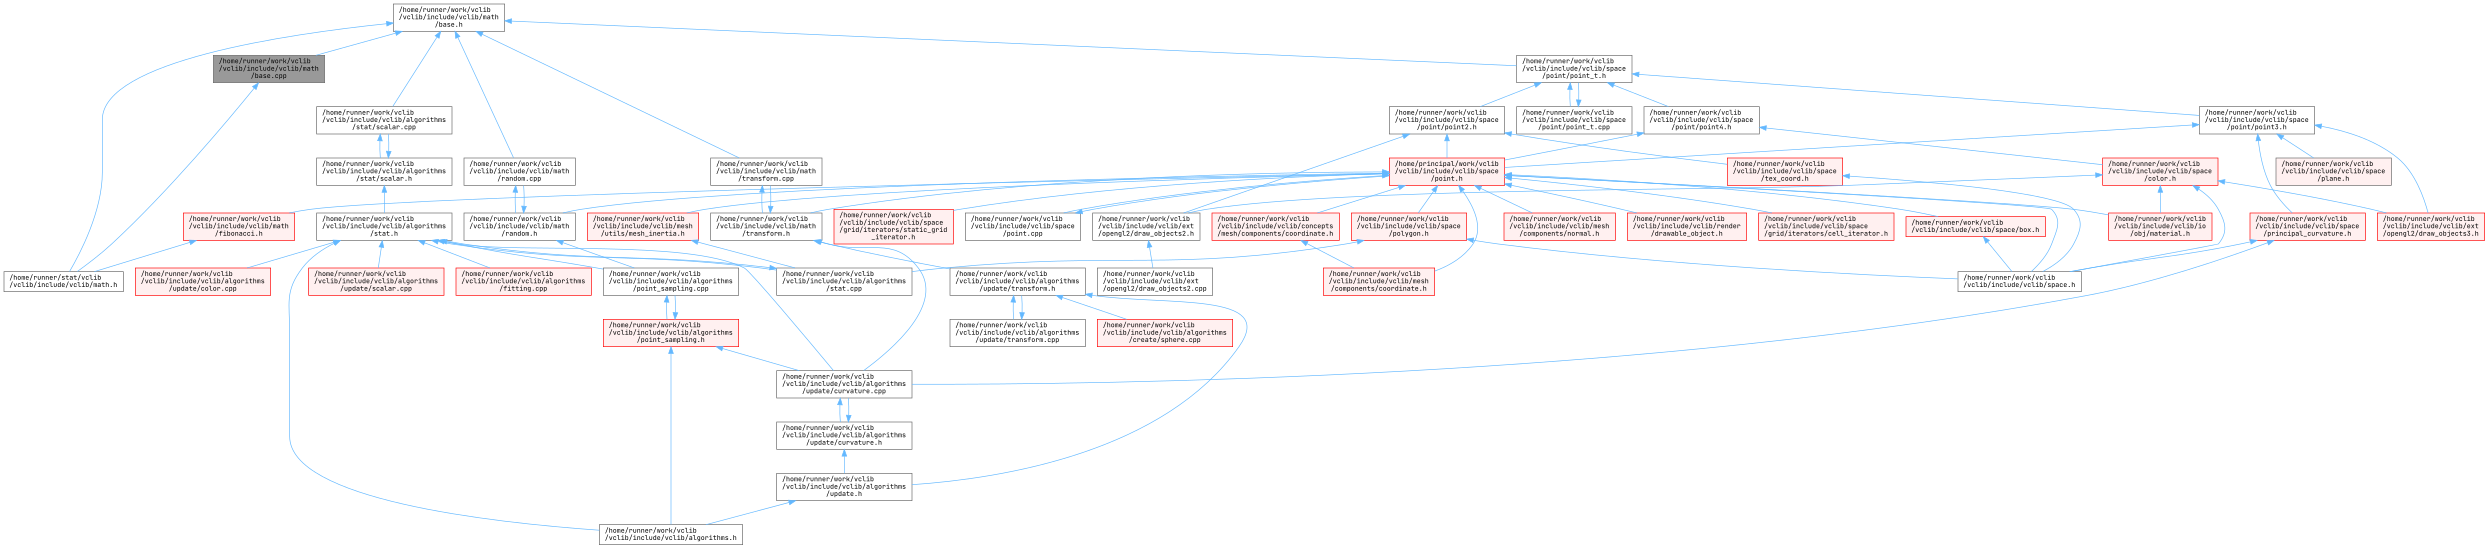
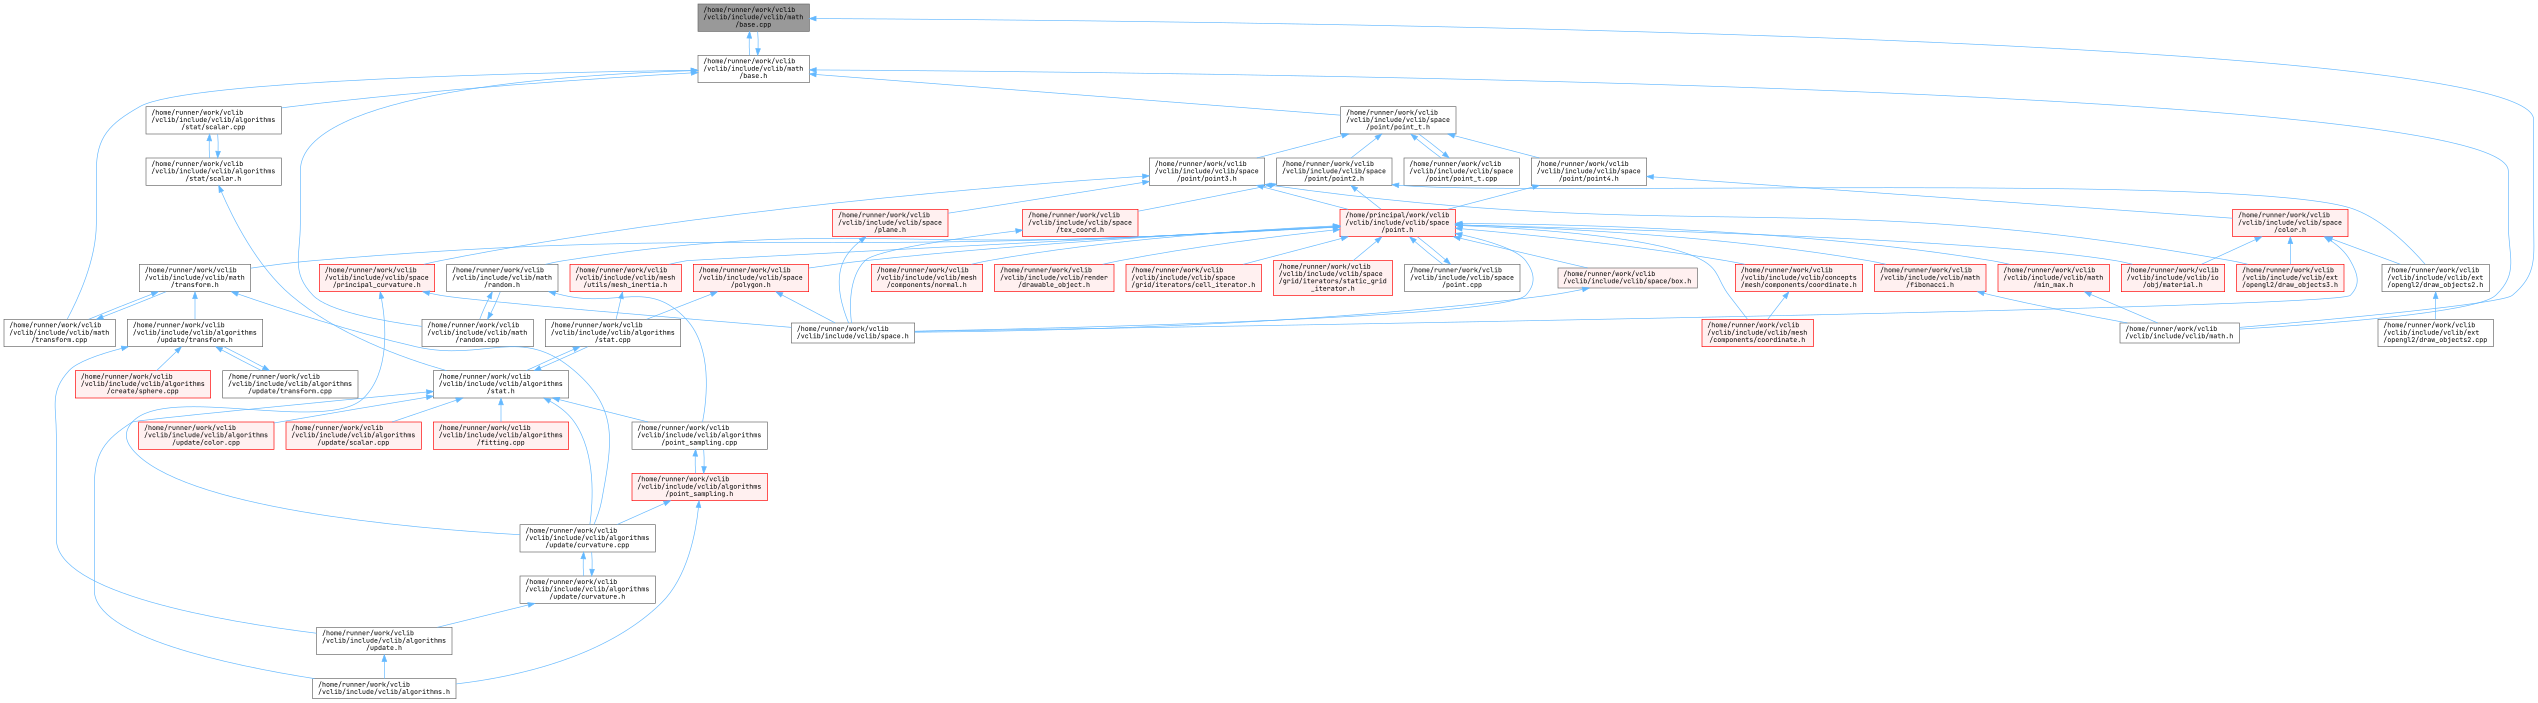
none -> (749, 47)
(2334, 172) -> (890, 223)
(1976, 227) -> (1628, 278)
none -> (2054, 278)
none -> (839, 279)
(64, 282) -> (2180, 333)
